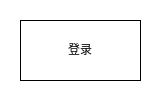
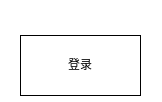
(81, 51) -> (81, 66)
